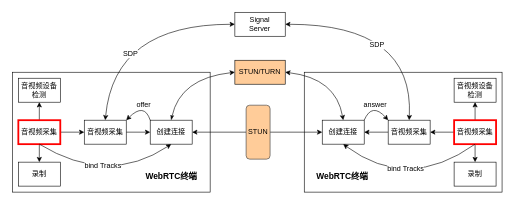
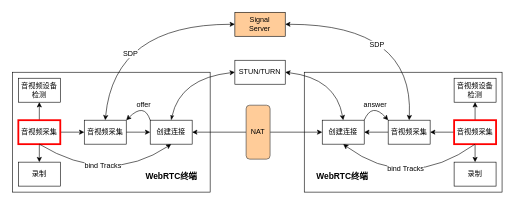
(260, 24) -> (260, 24)
(260, 72) -> (260, 72)
(258, 132) -> (258, 132)
